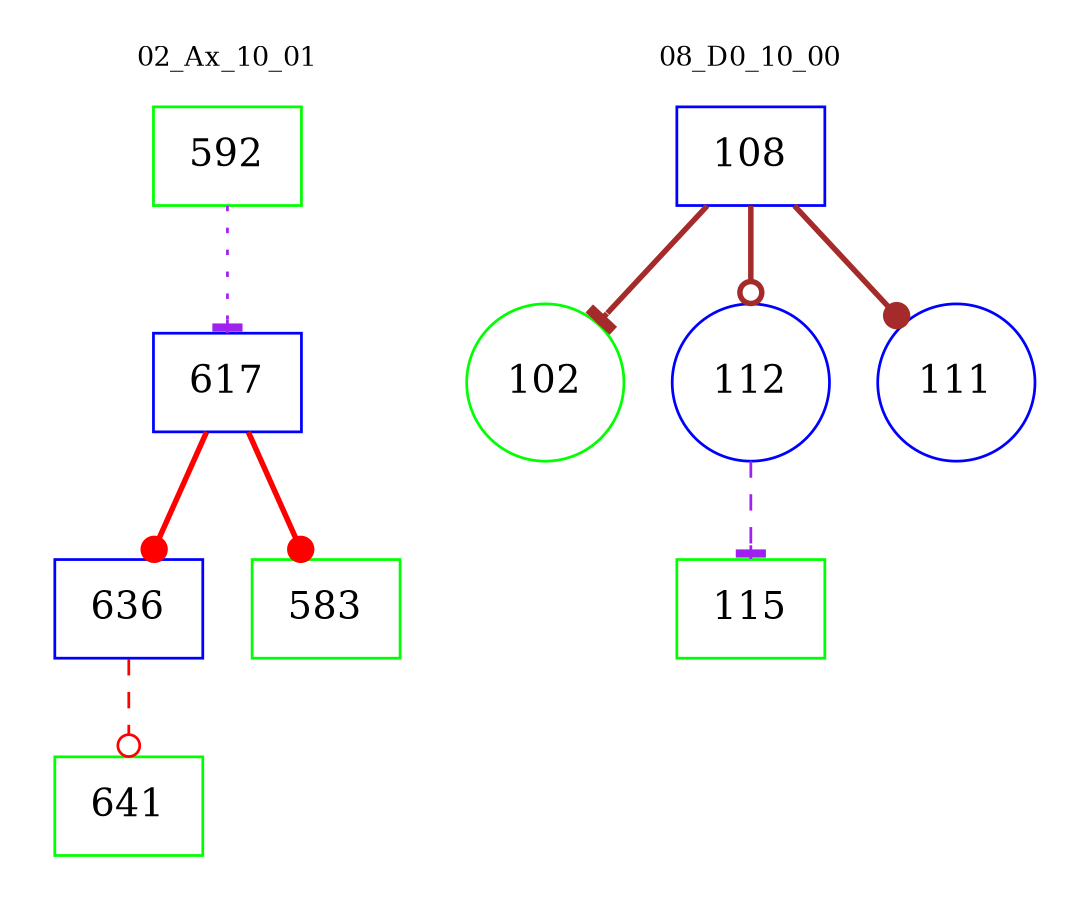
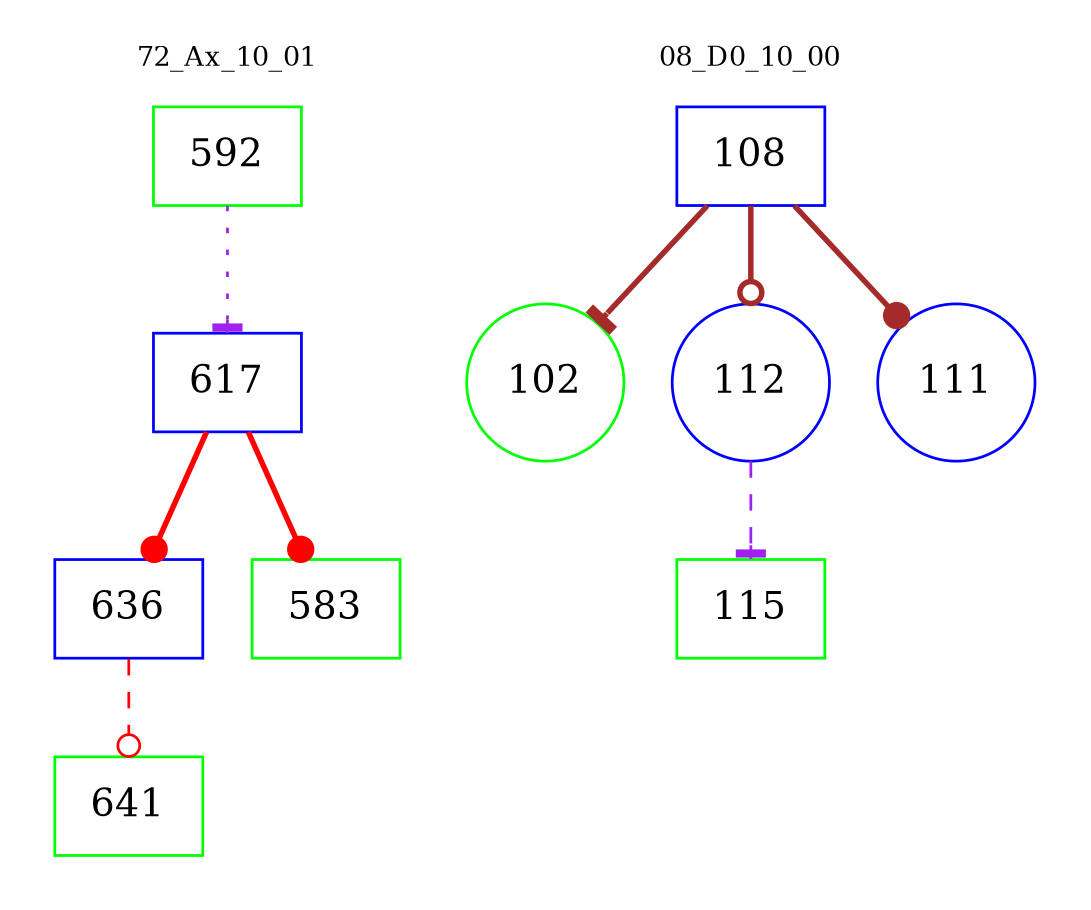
(227, 59) -> (227, 59)
